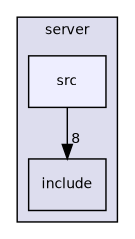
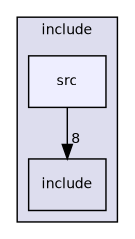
(67, 31) -> (67, 31)
